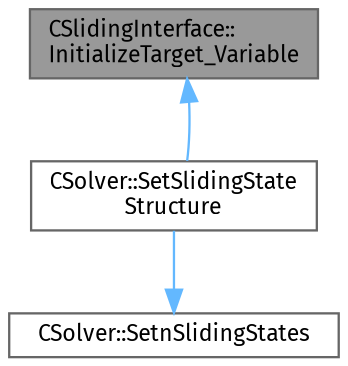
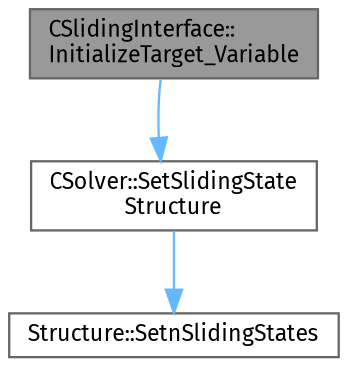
(189, 131) -> (159, 108)
(174, 335) -> (174, 335)
